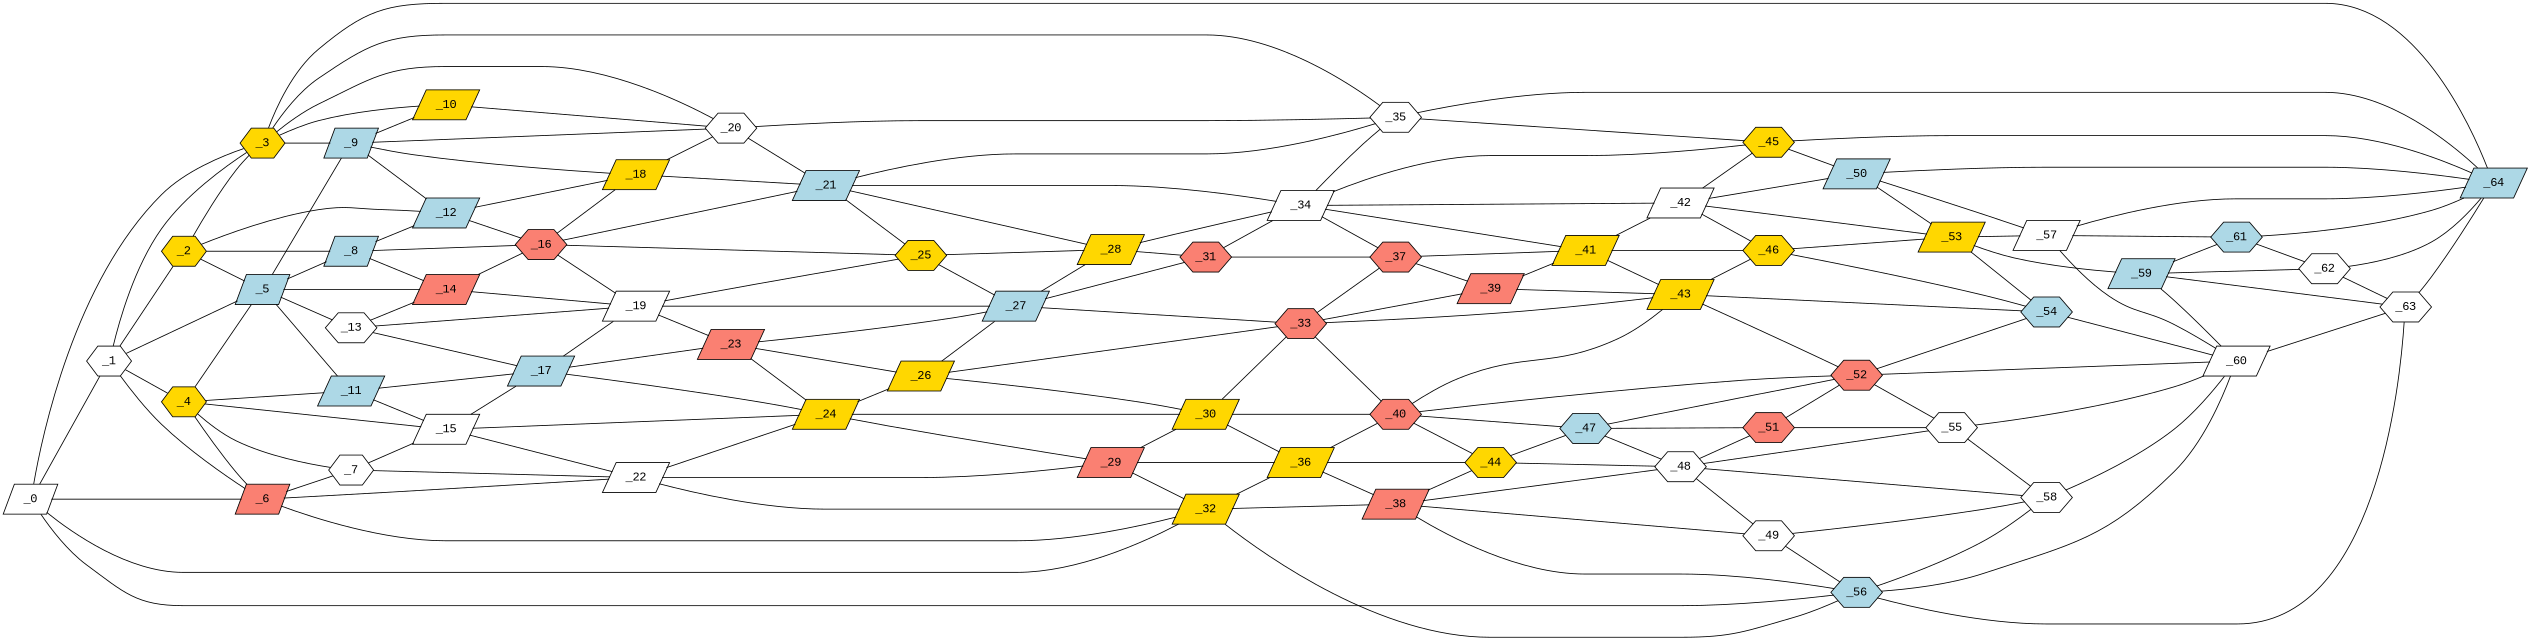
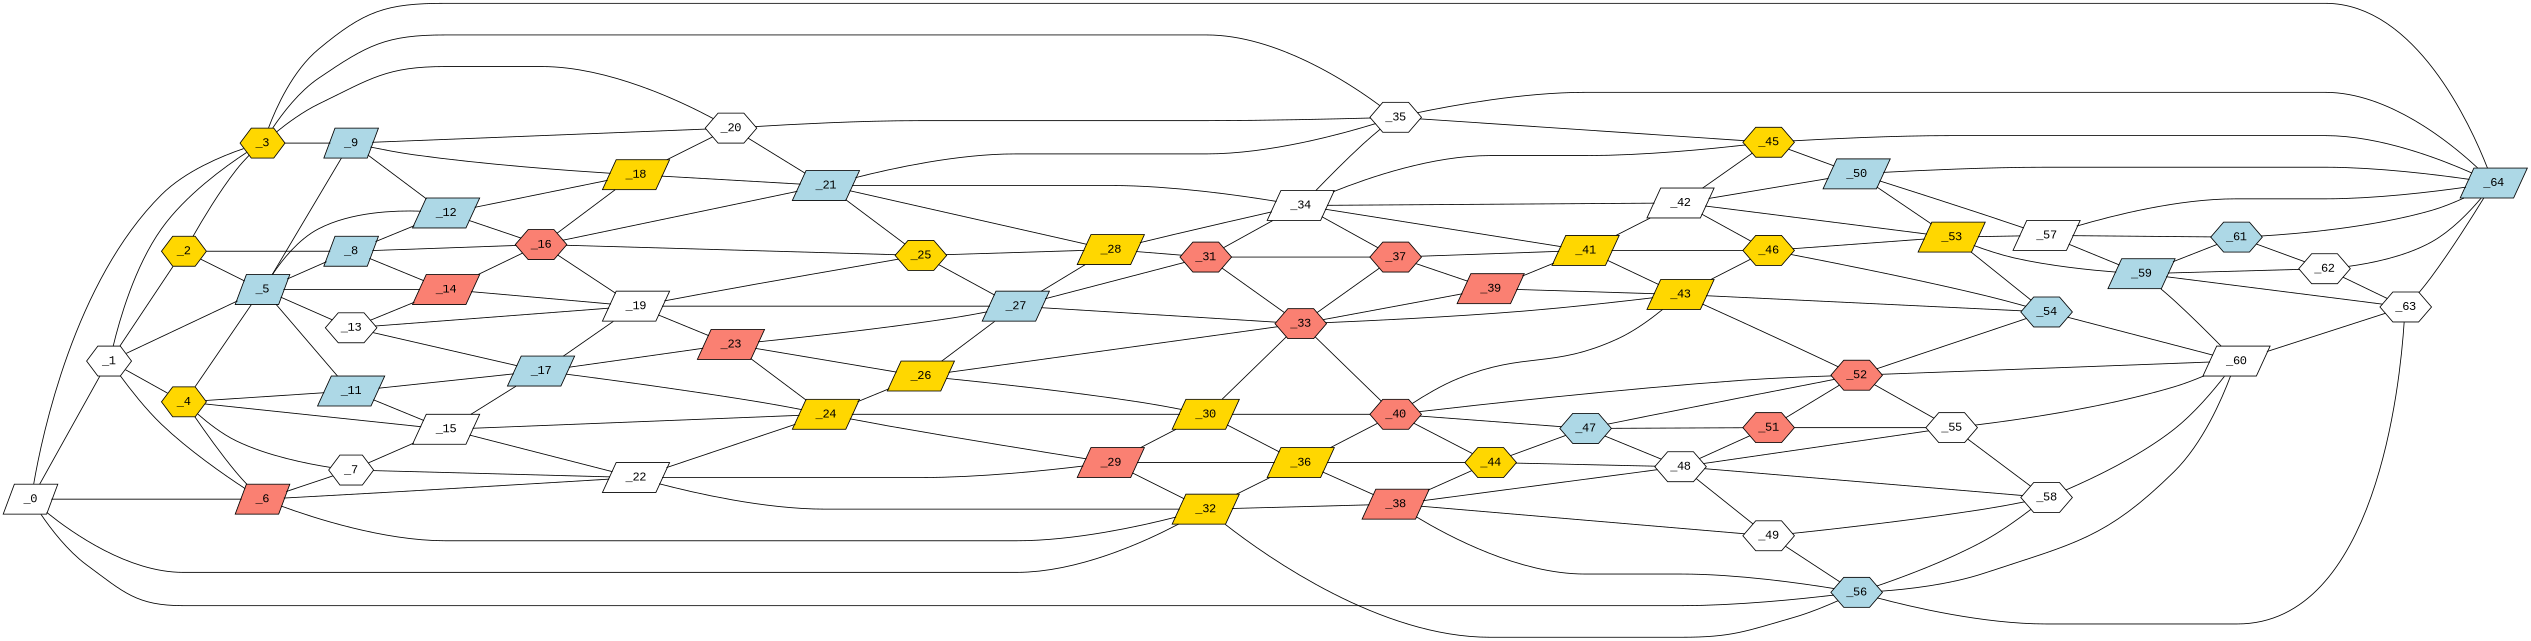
(446, 105) -> none
(303, 212) -> (337, 221)
none -> (1253, 290)
(2132, 308) -> (2094, 255)
